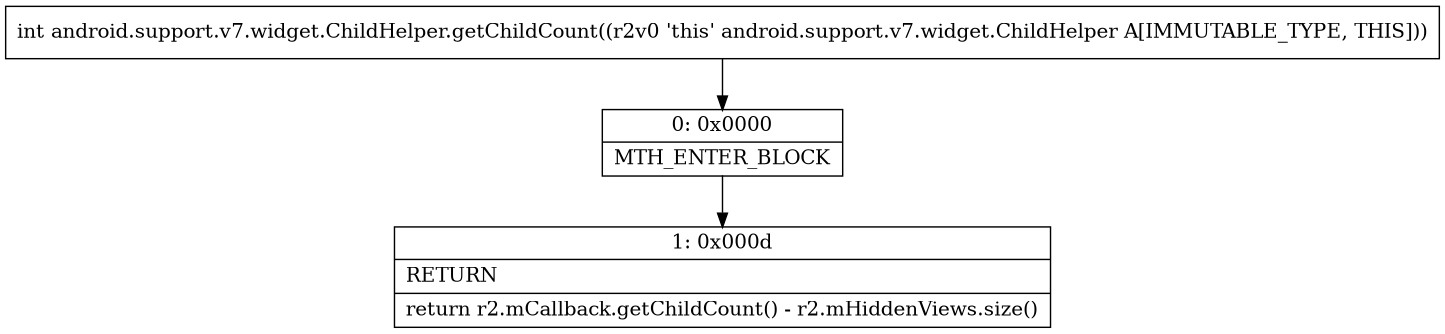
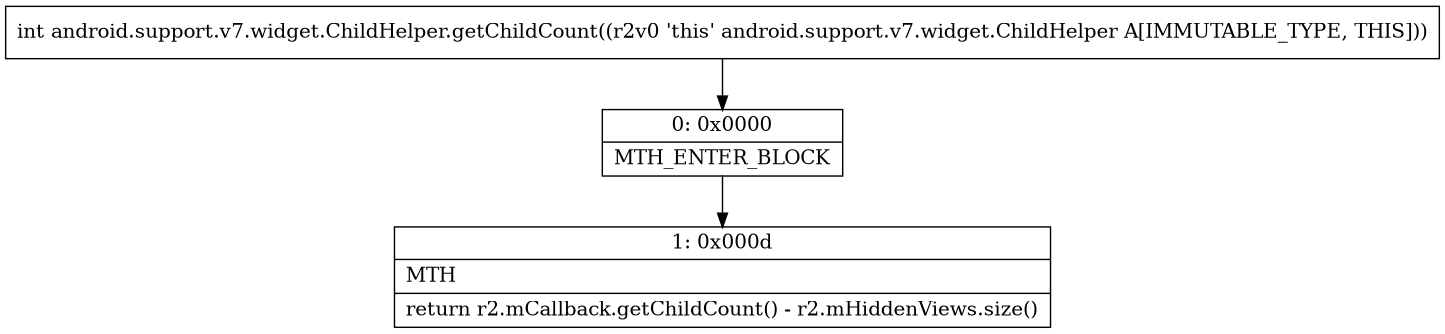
(452, 276) -> (431, 276)
